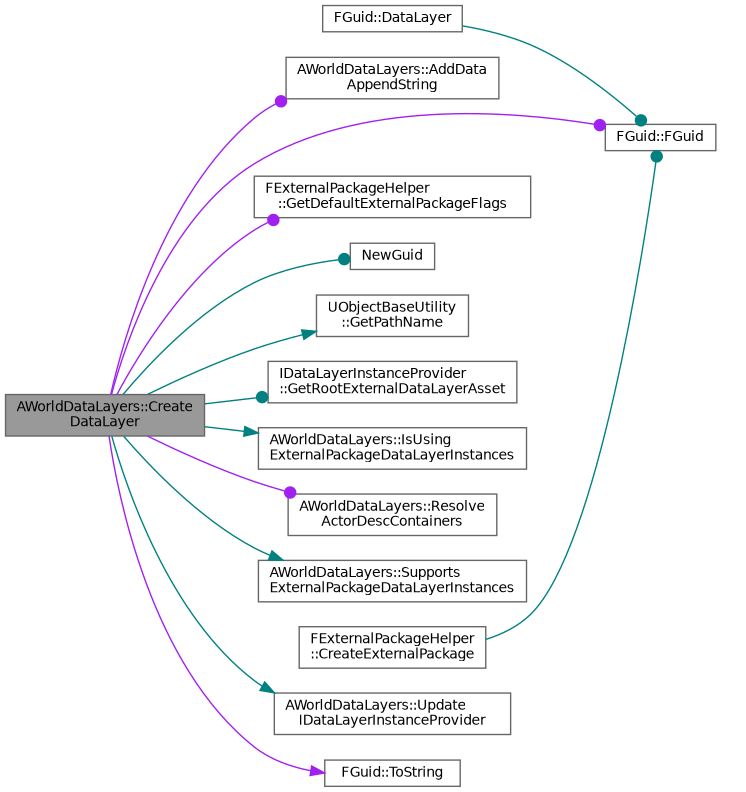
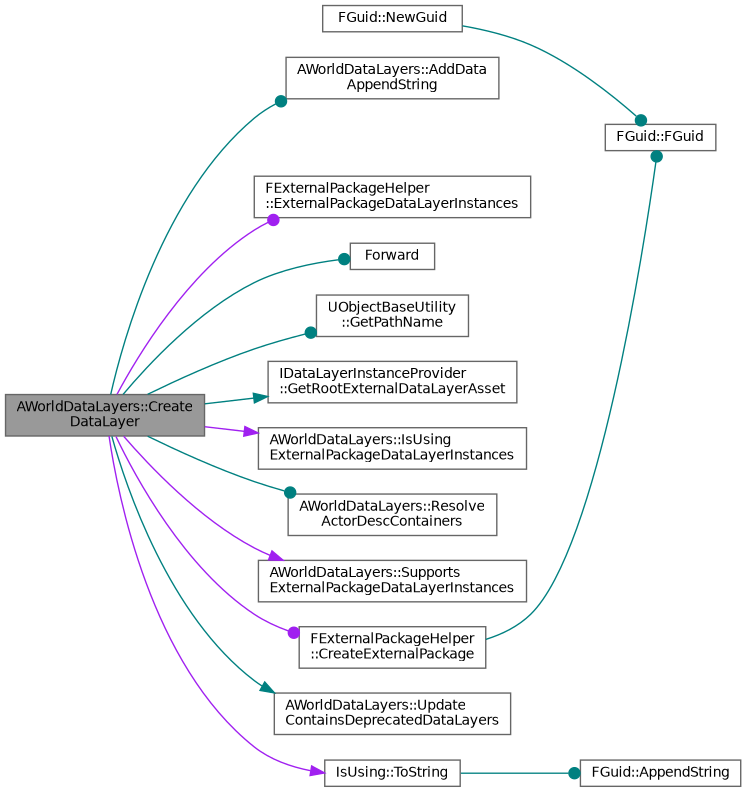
(392, 19) -> (392, 19)
(286, 148) -> (186, 549)
(392, 197) -> (392, 197)
(168, 234) -> (168, 234)
(392, 256) -> (392, 256)
(225, 360) -> (225, 360)
(231, 401) -> (231, 401)
(224, 429) -> (224, 429)
(215, 467) -> (215, 467)
(191, 504) -> (191, 504)
(392, 714) -> (392, 714)
(392, 773) -> (392, 773)
none -> (661, 773)
